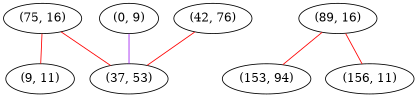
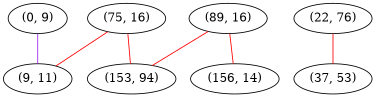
(213, 18) -> (333, 18)
(86, 49) -> (129, 49)
(129, 49) -> (38, 49)
(370, 79) -> (235, 79)
